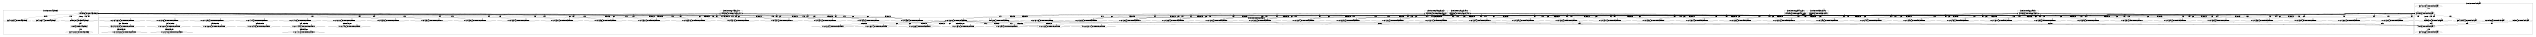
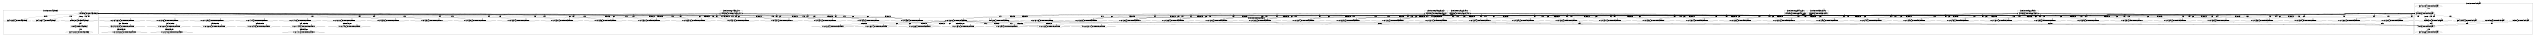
none -> (1418, 17)
